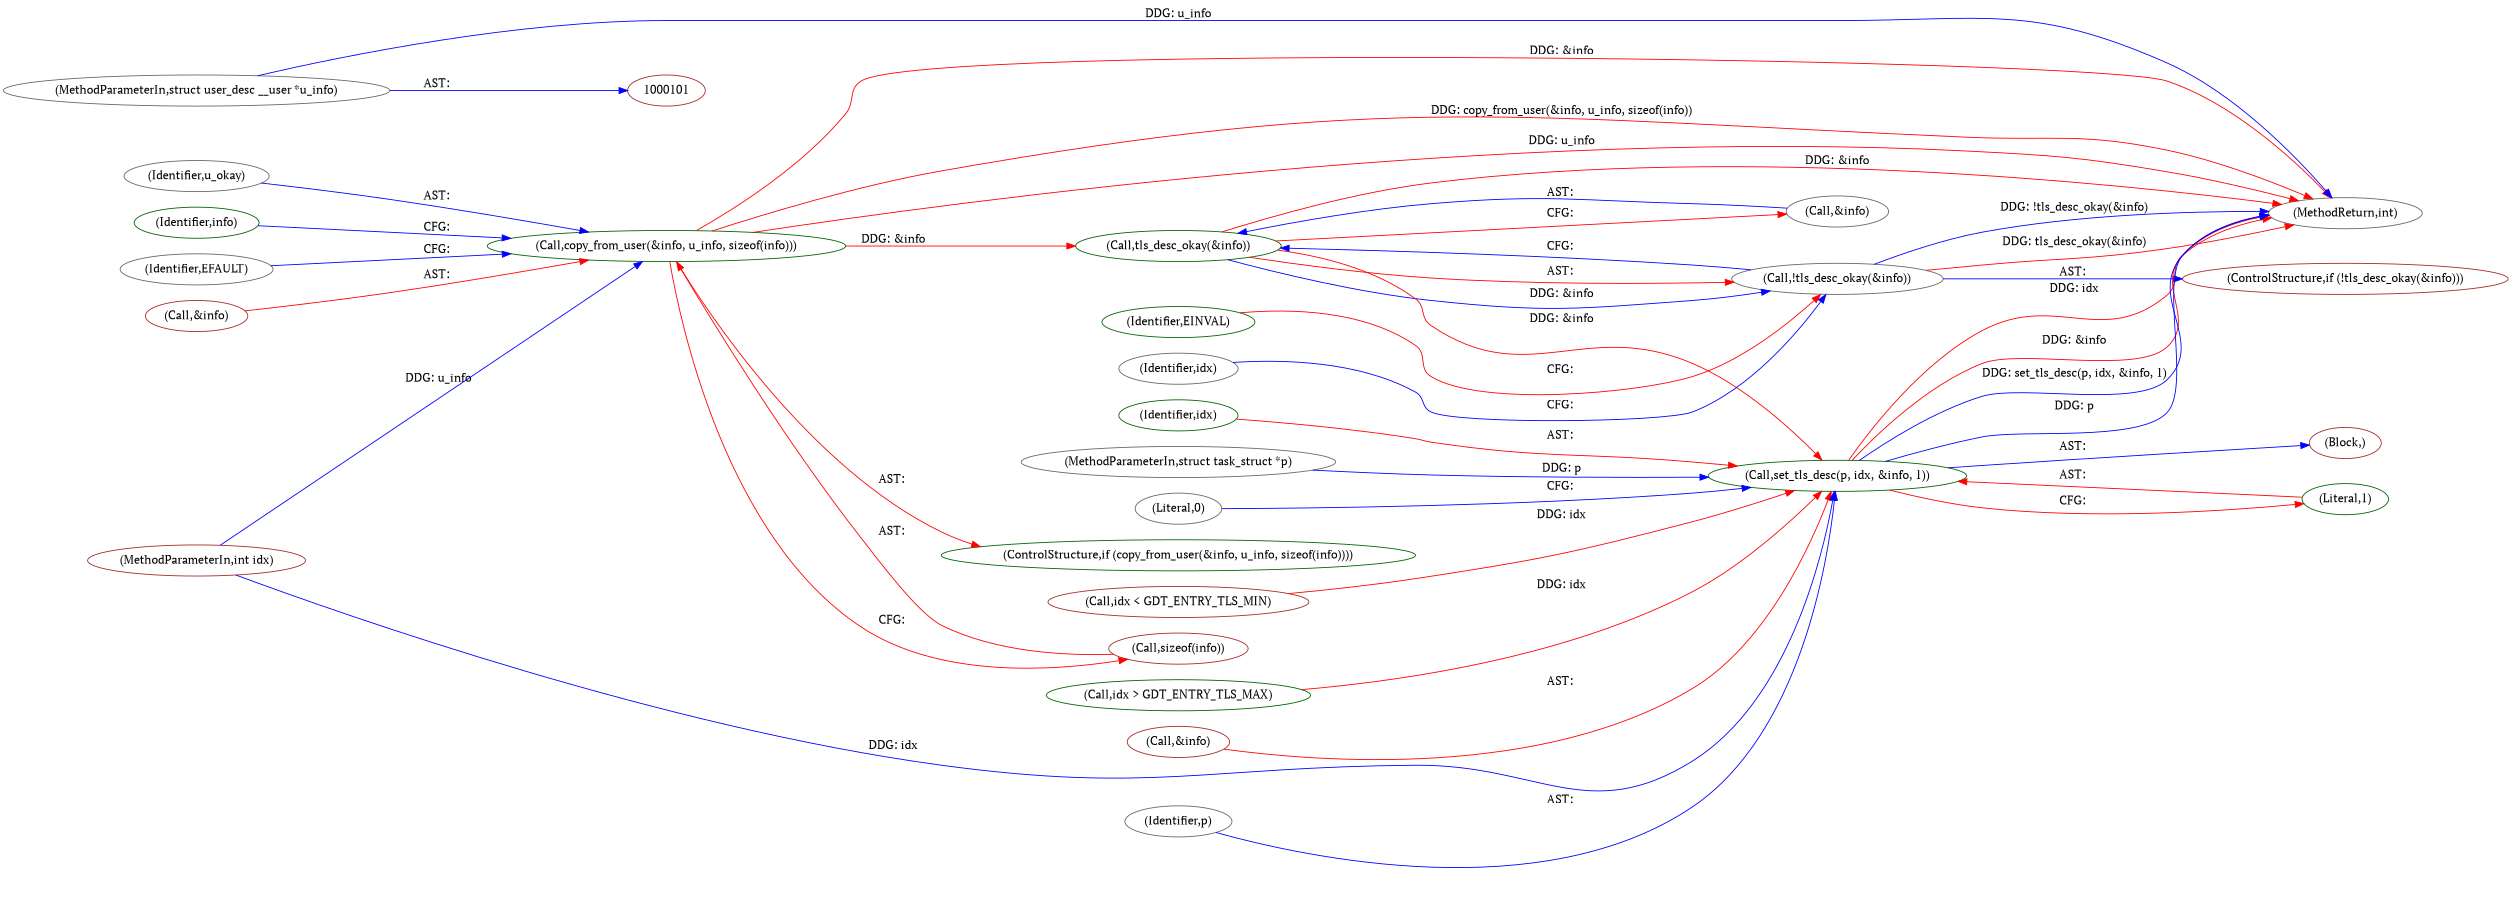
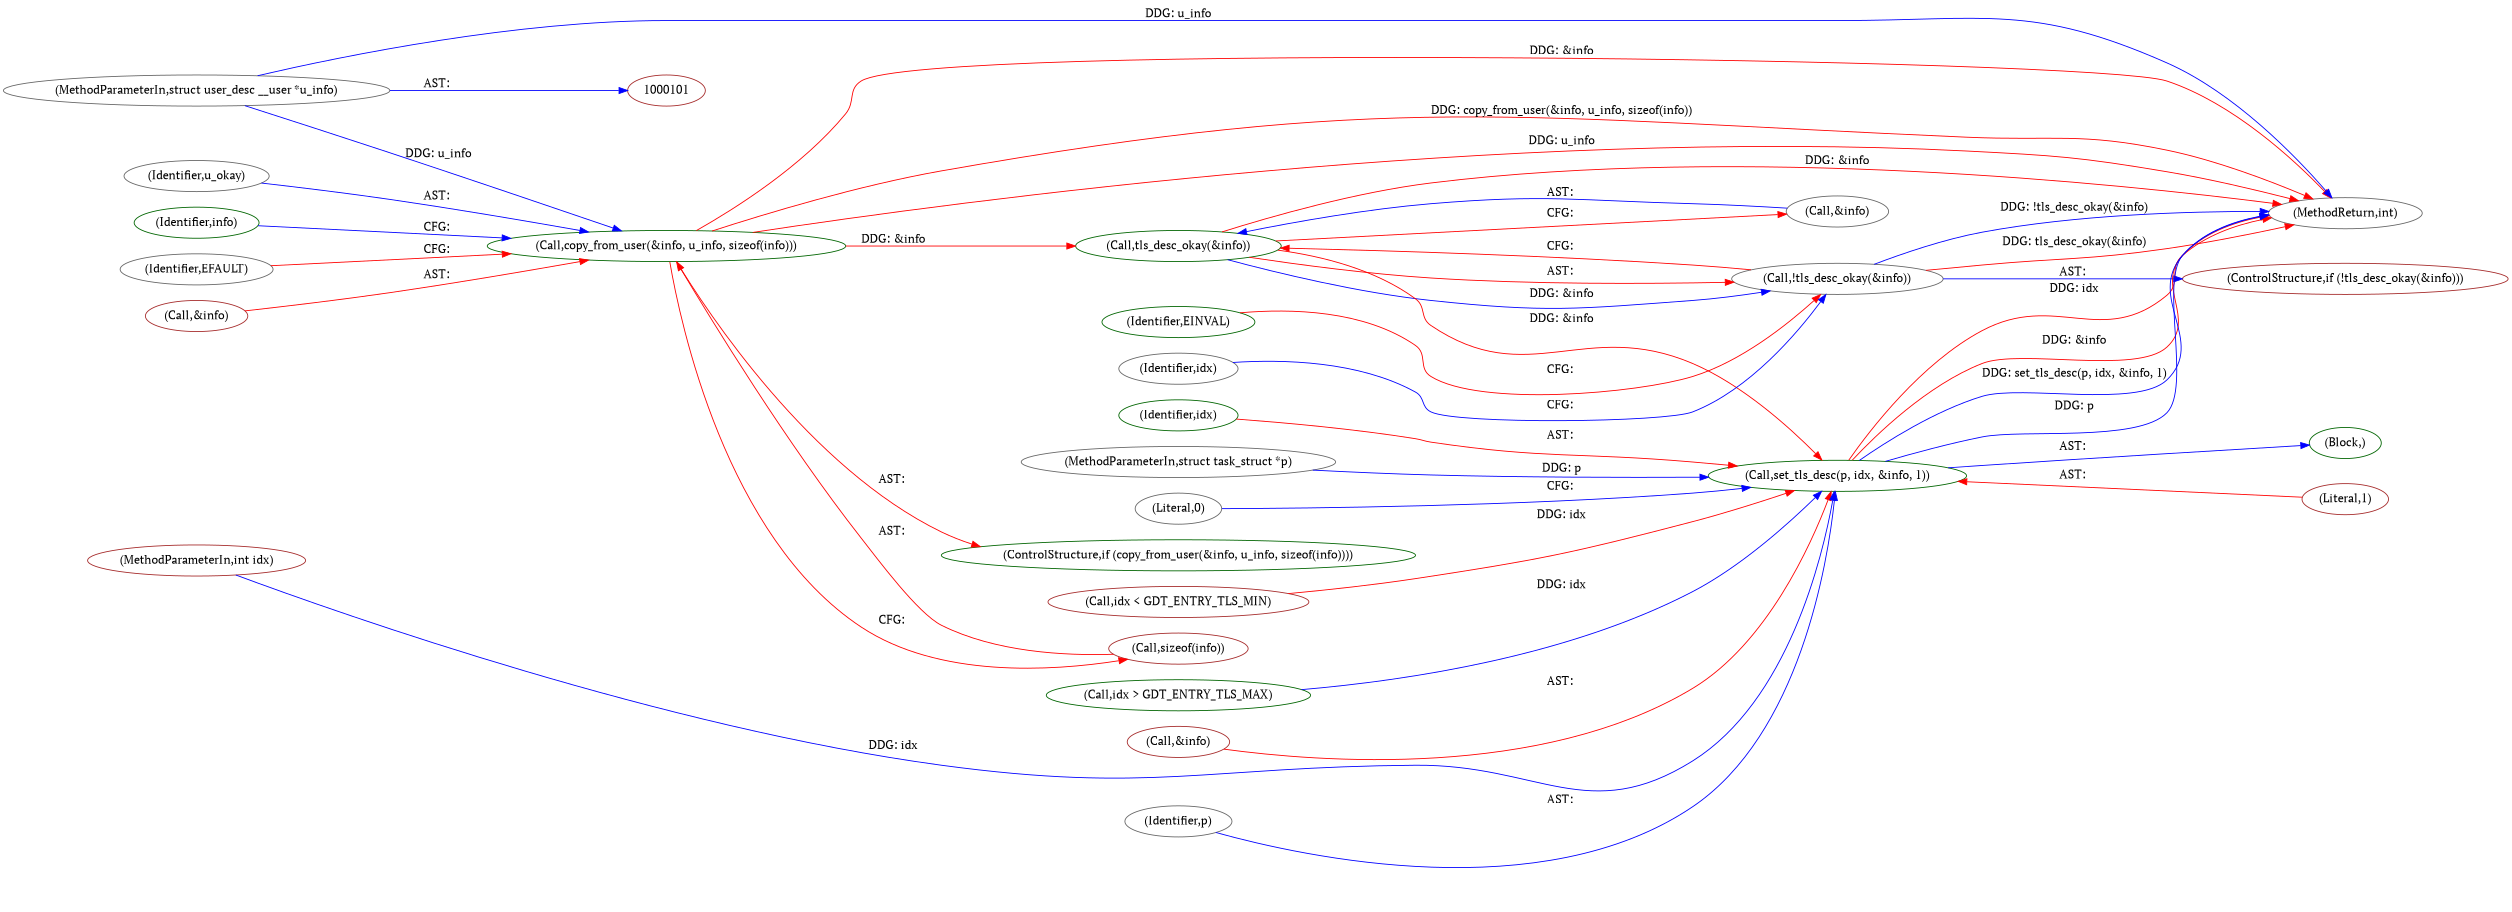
(1520, 256) -> (1520, 256)
(386, 260) -> (386, 260)
(428, 406) -> (429, 166)
(2345, 443) -> (2345, 443)
(2345, 499) -> (2345, 499)
(2092, 514) -> none
(1577, 638) -> (1577, 638)
